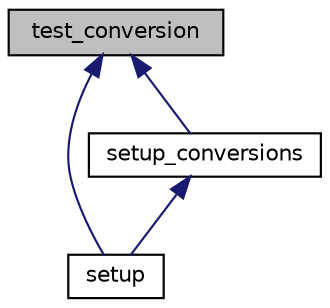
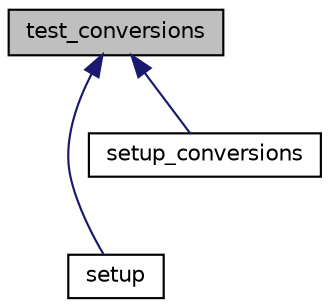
(116, 33) -> (116, 33)
(154, 225) -> none
